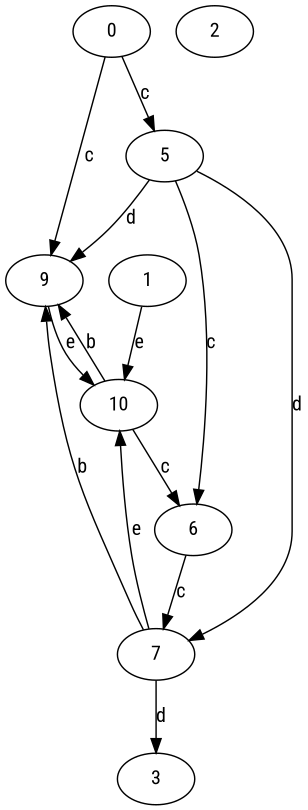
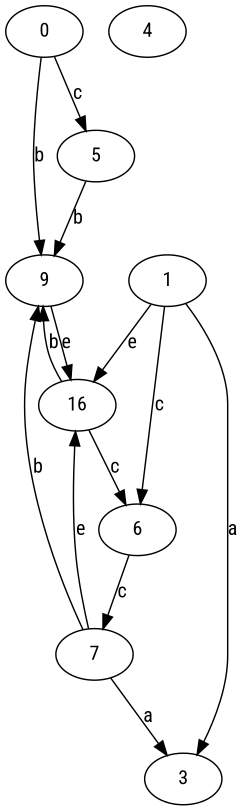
(215, 32) -> (147, 32)
(89, 156) -> (39, 156)
(131, 218) -> (78, 218)
(206, 333) -> (153, 398)
(292, 401) -> none
(119, 405) -> (77, 405)
none -> (228, 520)
(161, 717) -> (148, 717)
